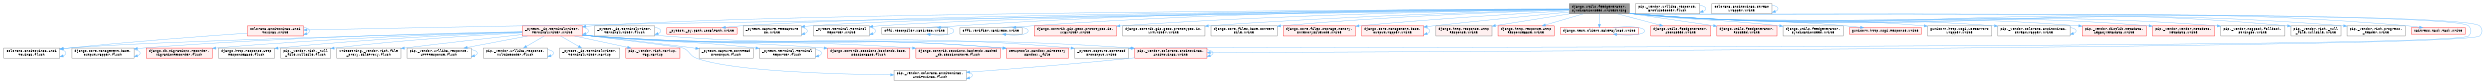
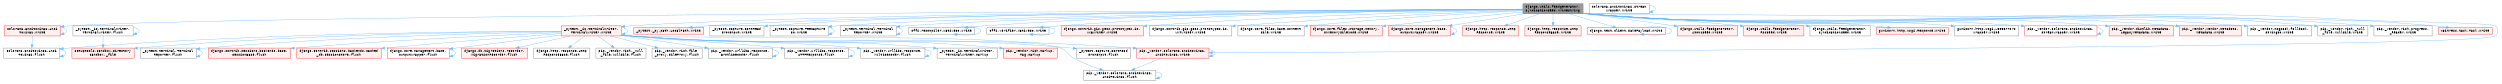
(1464, 31) -> (1491, 31)
(2034, 31) -> (2061, 31)
(827, 41) -> (663, 42)
(103, 53) -> (418, 53)
(369, 53) -> (677, 53)
